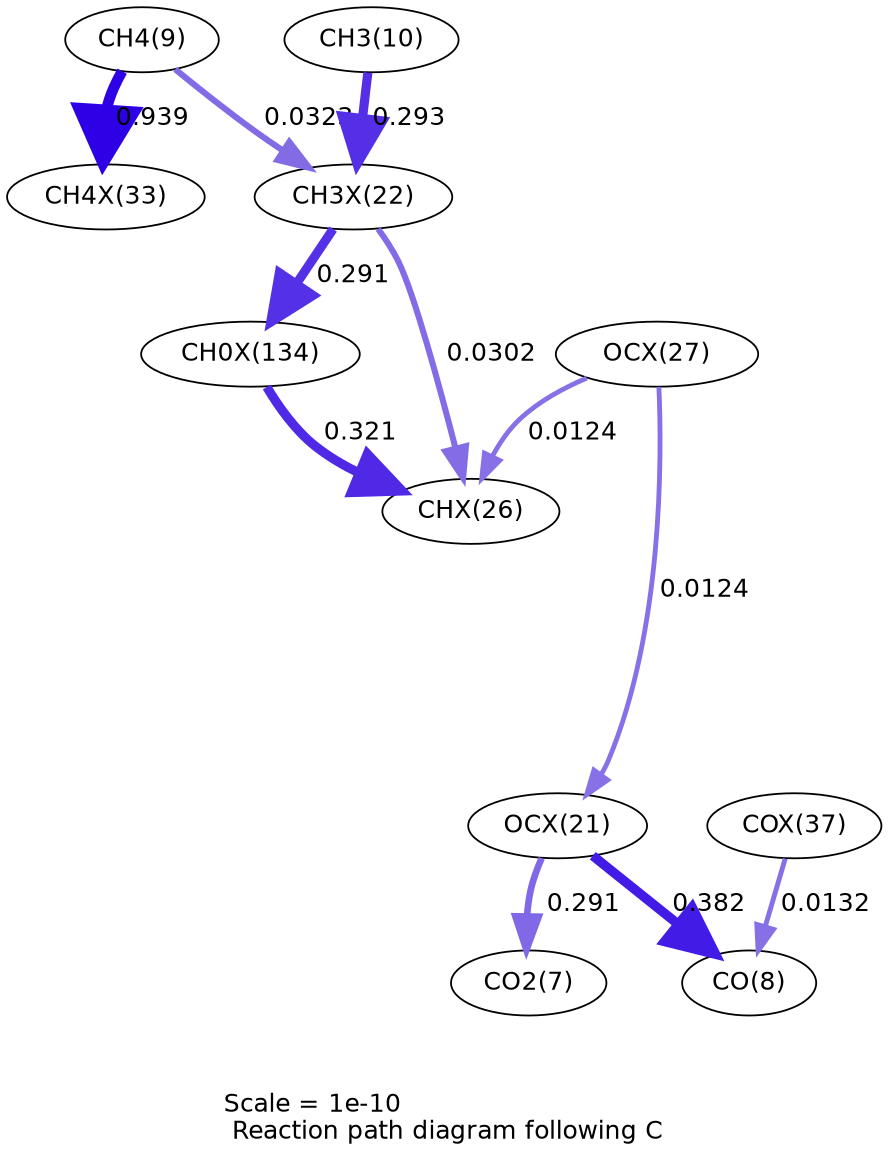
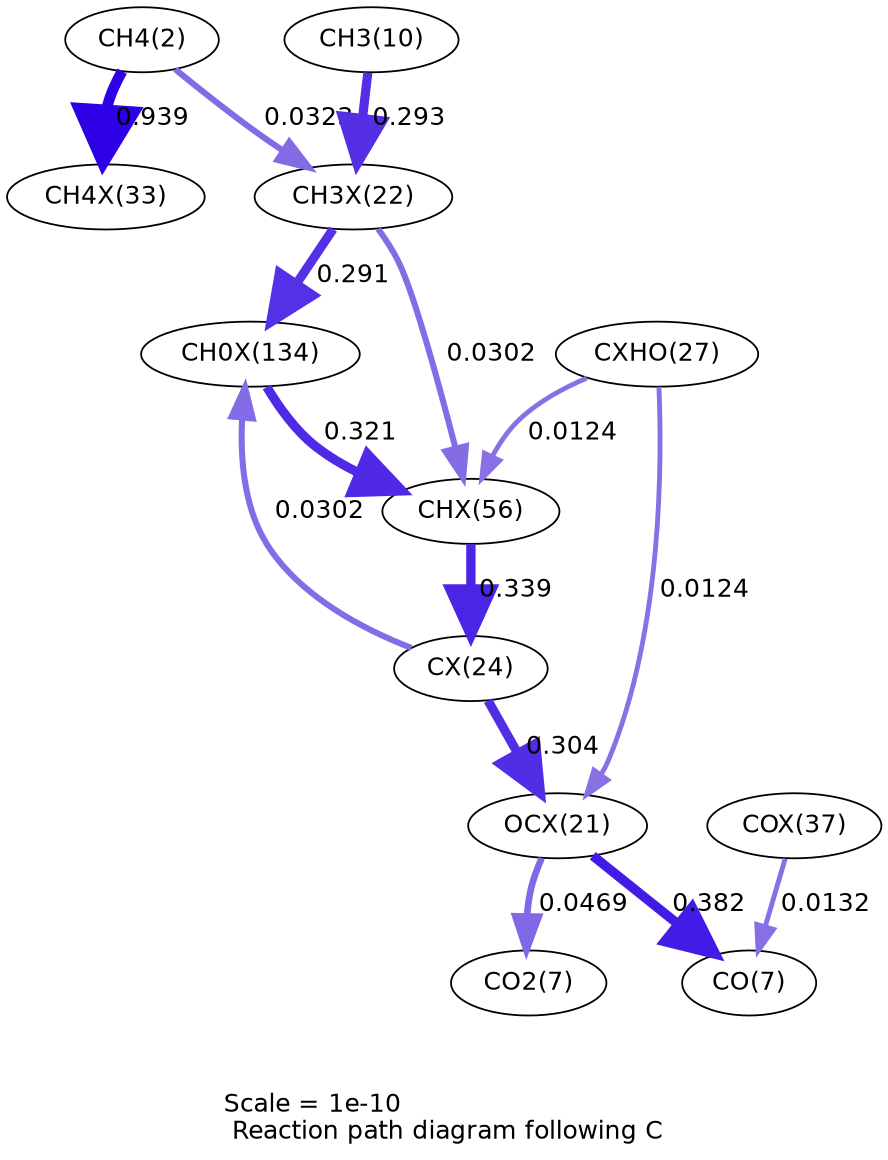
(142, 40) -> (142, 40)
(657, 354) -> (657, 354)
(471, 511) -> (471, 511)
none -> (471, 669)
(580, 904) -> (580, 904)
(749, 983) -> (749, 983)
